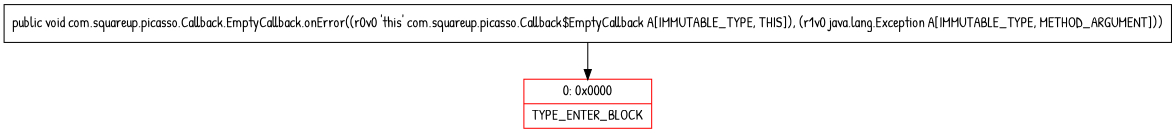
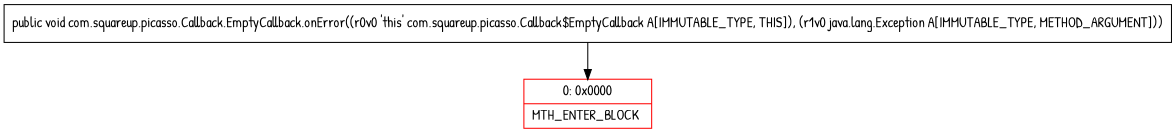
(588, 116) -> (586, 116)
